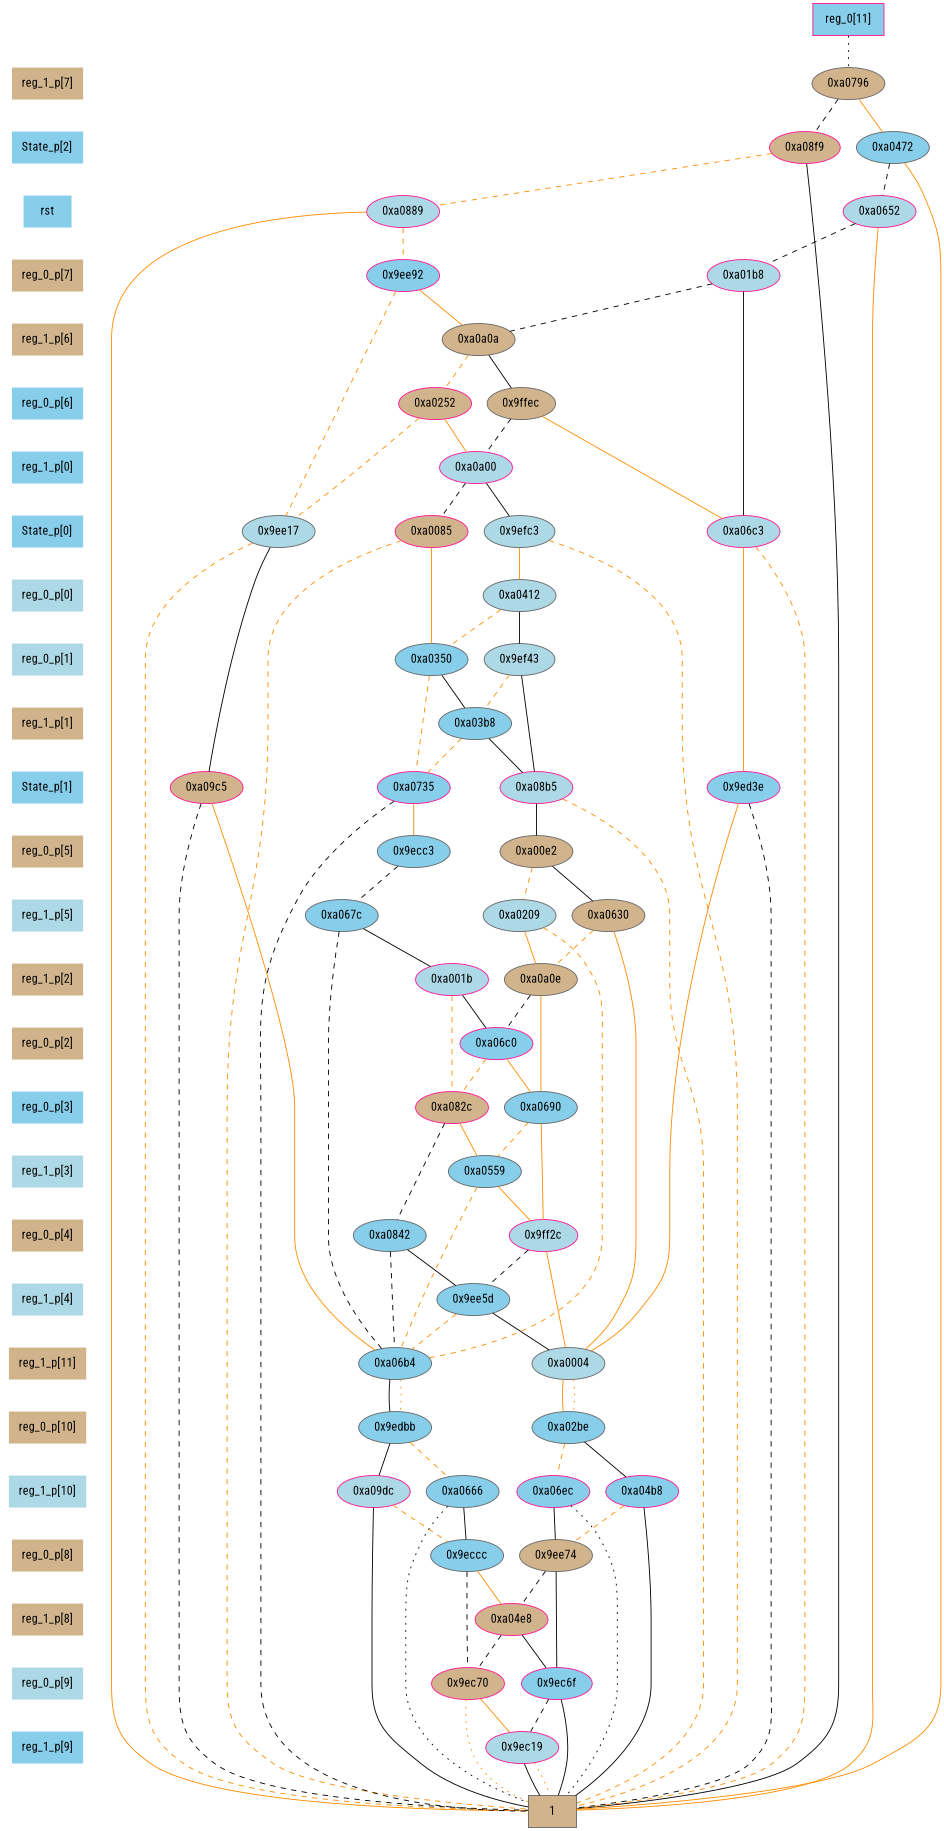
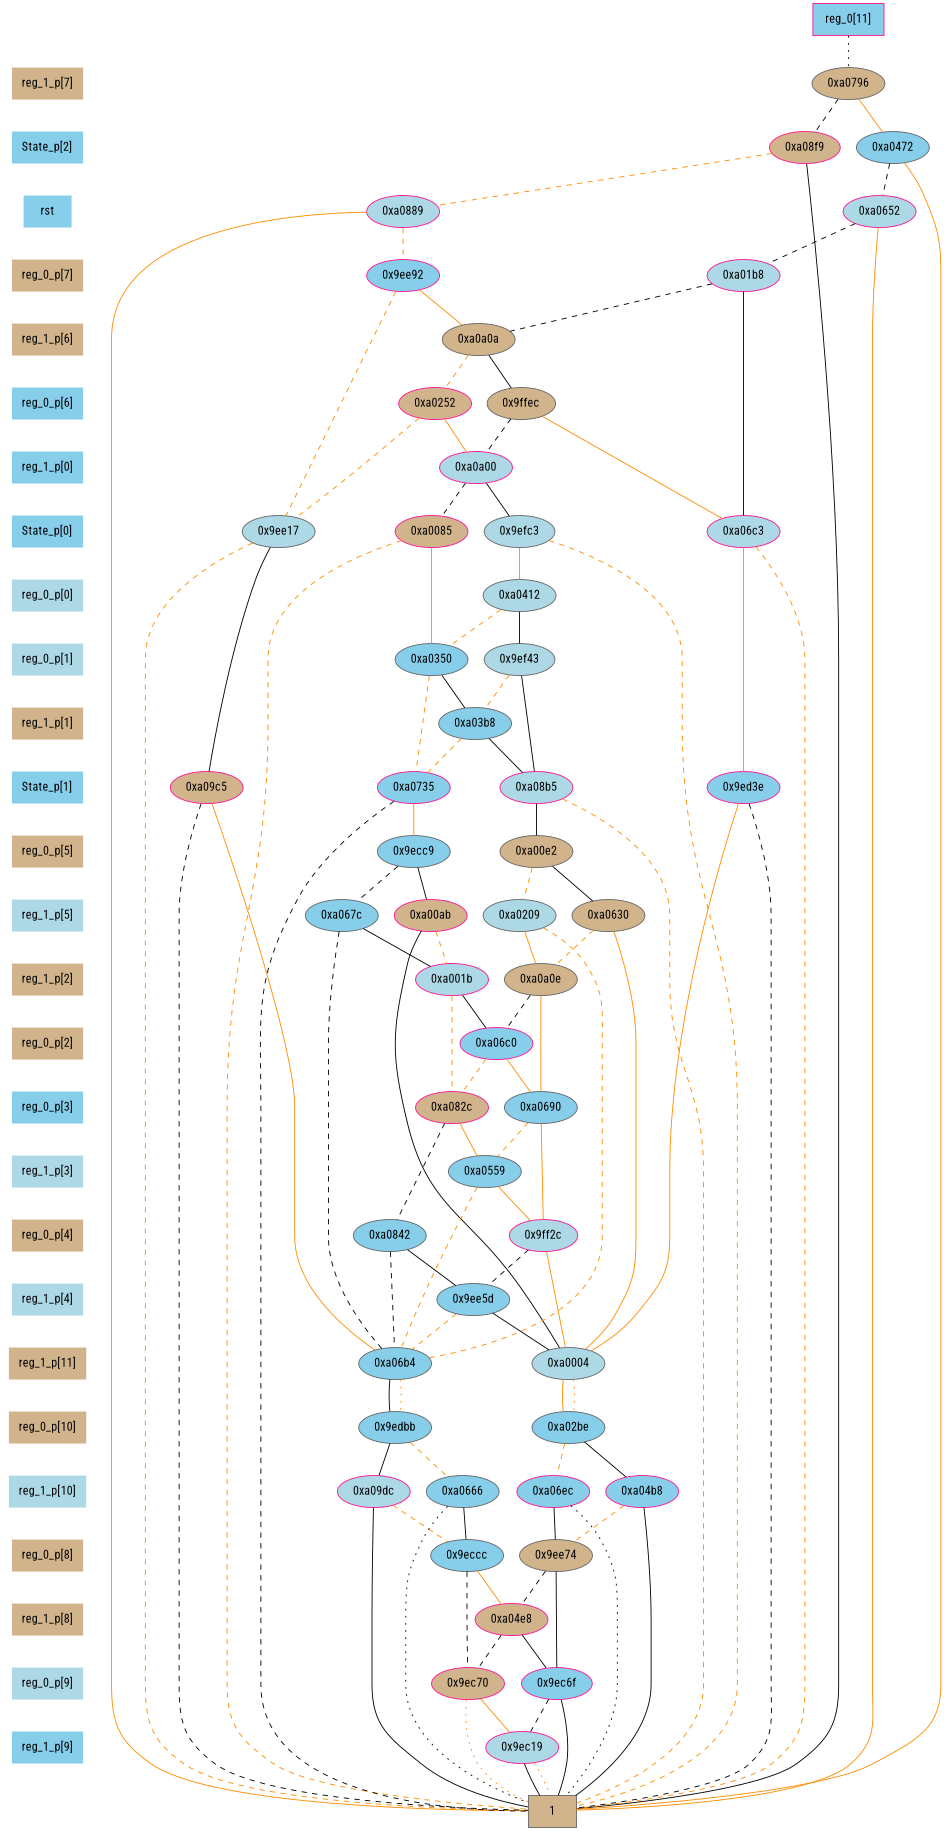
(414, 852) -> (414, 852)
none -> (431, 916)
